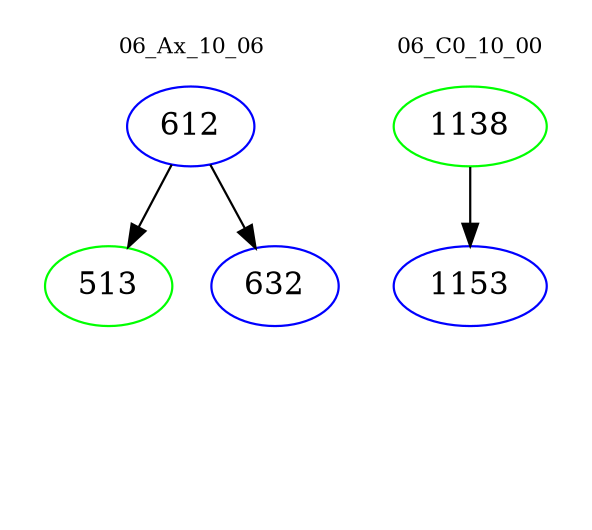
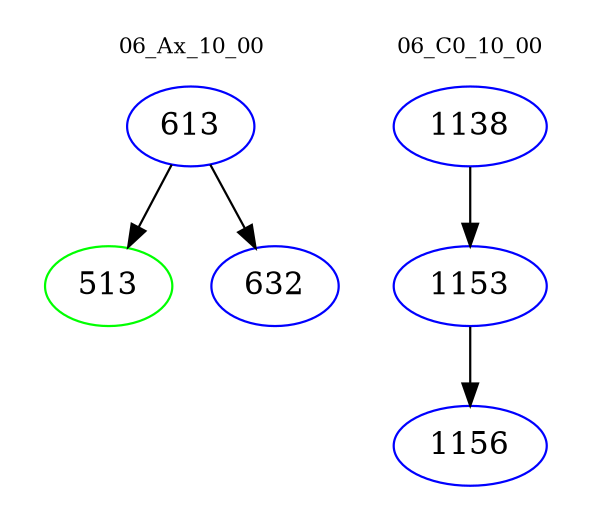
(192, 48) -> (192, 48)
(191, 126) -> (191, 126)
(470, 126) -> (470, 126)
none -> (470, 446)
